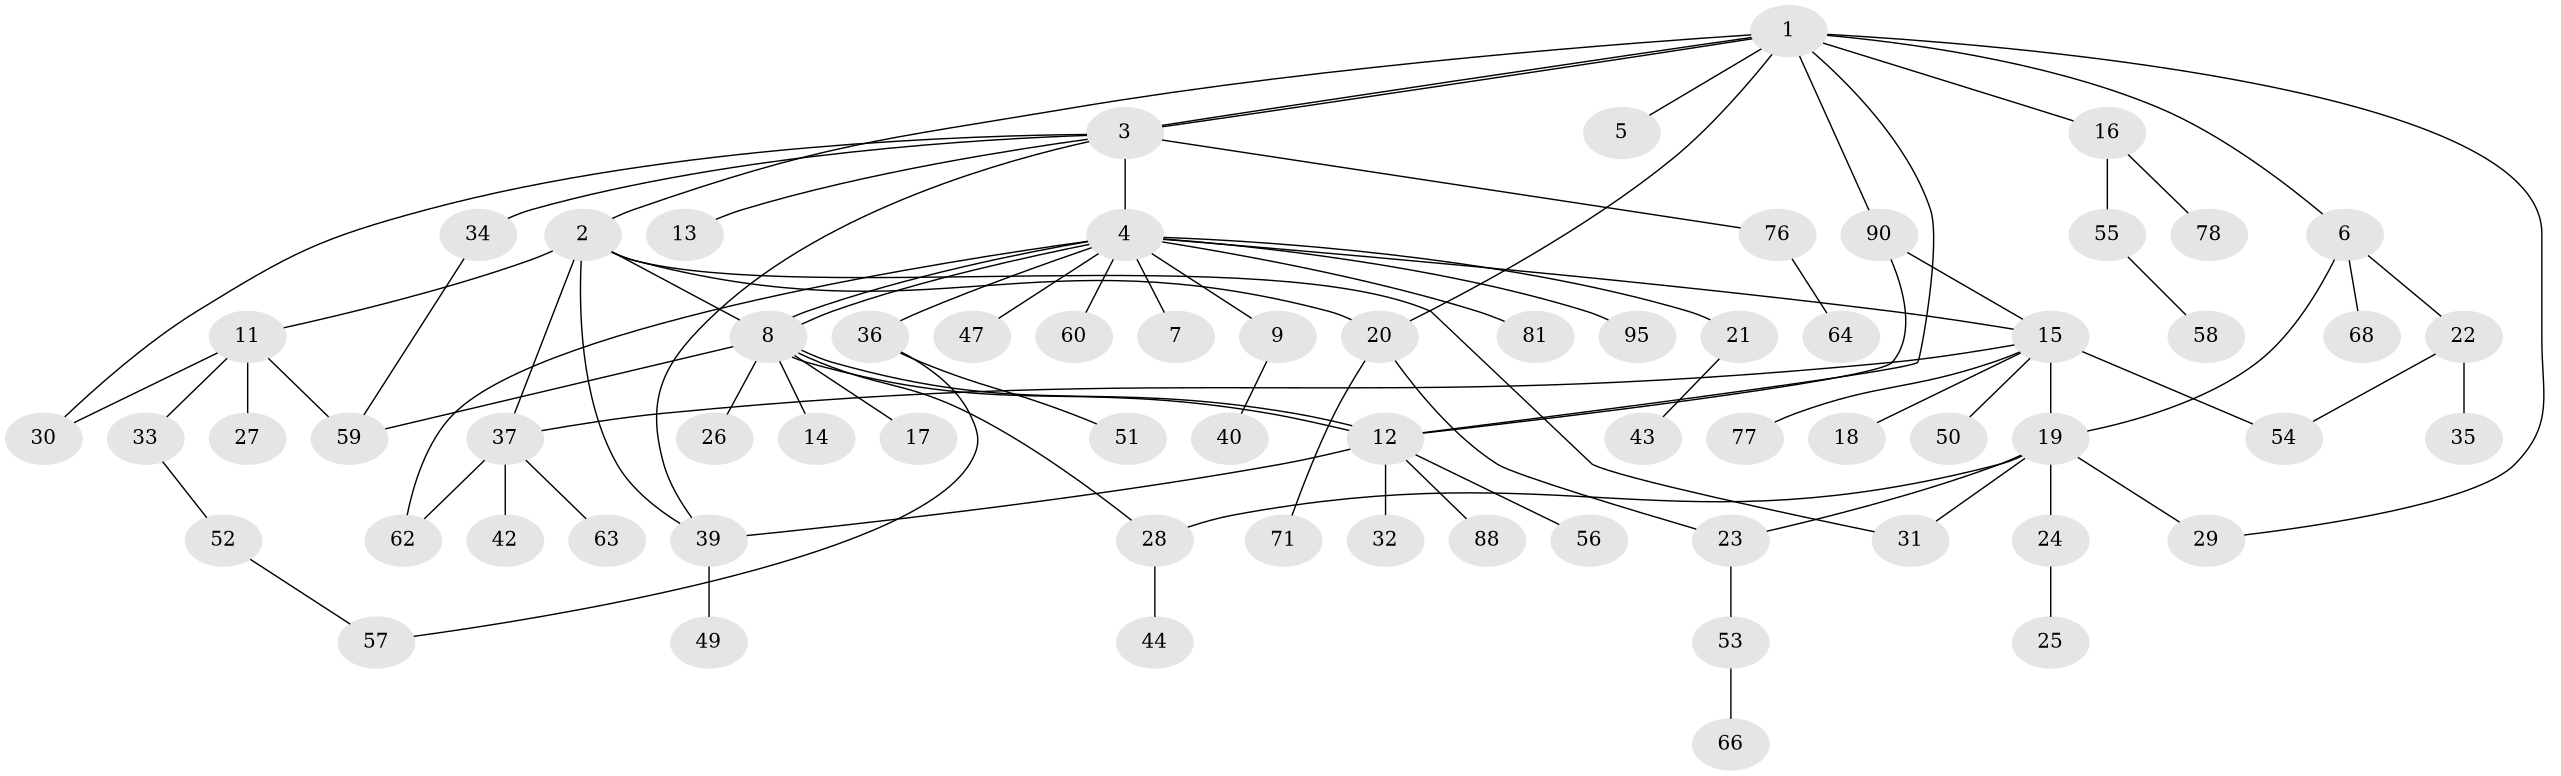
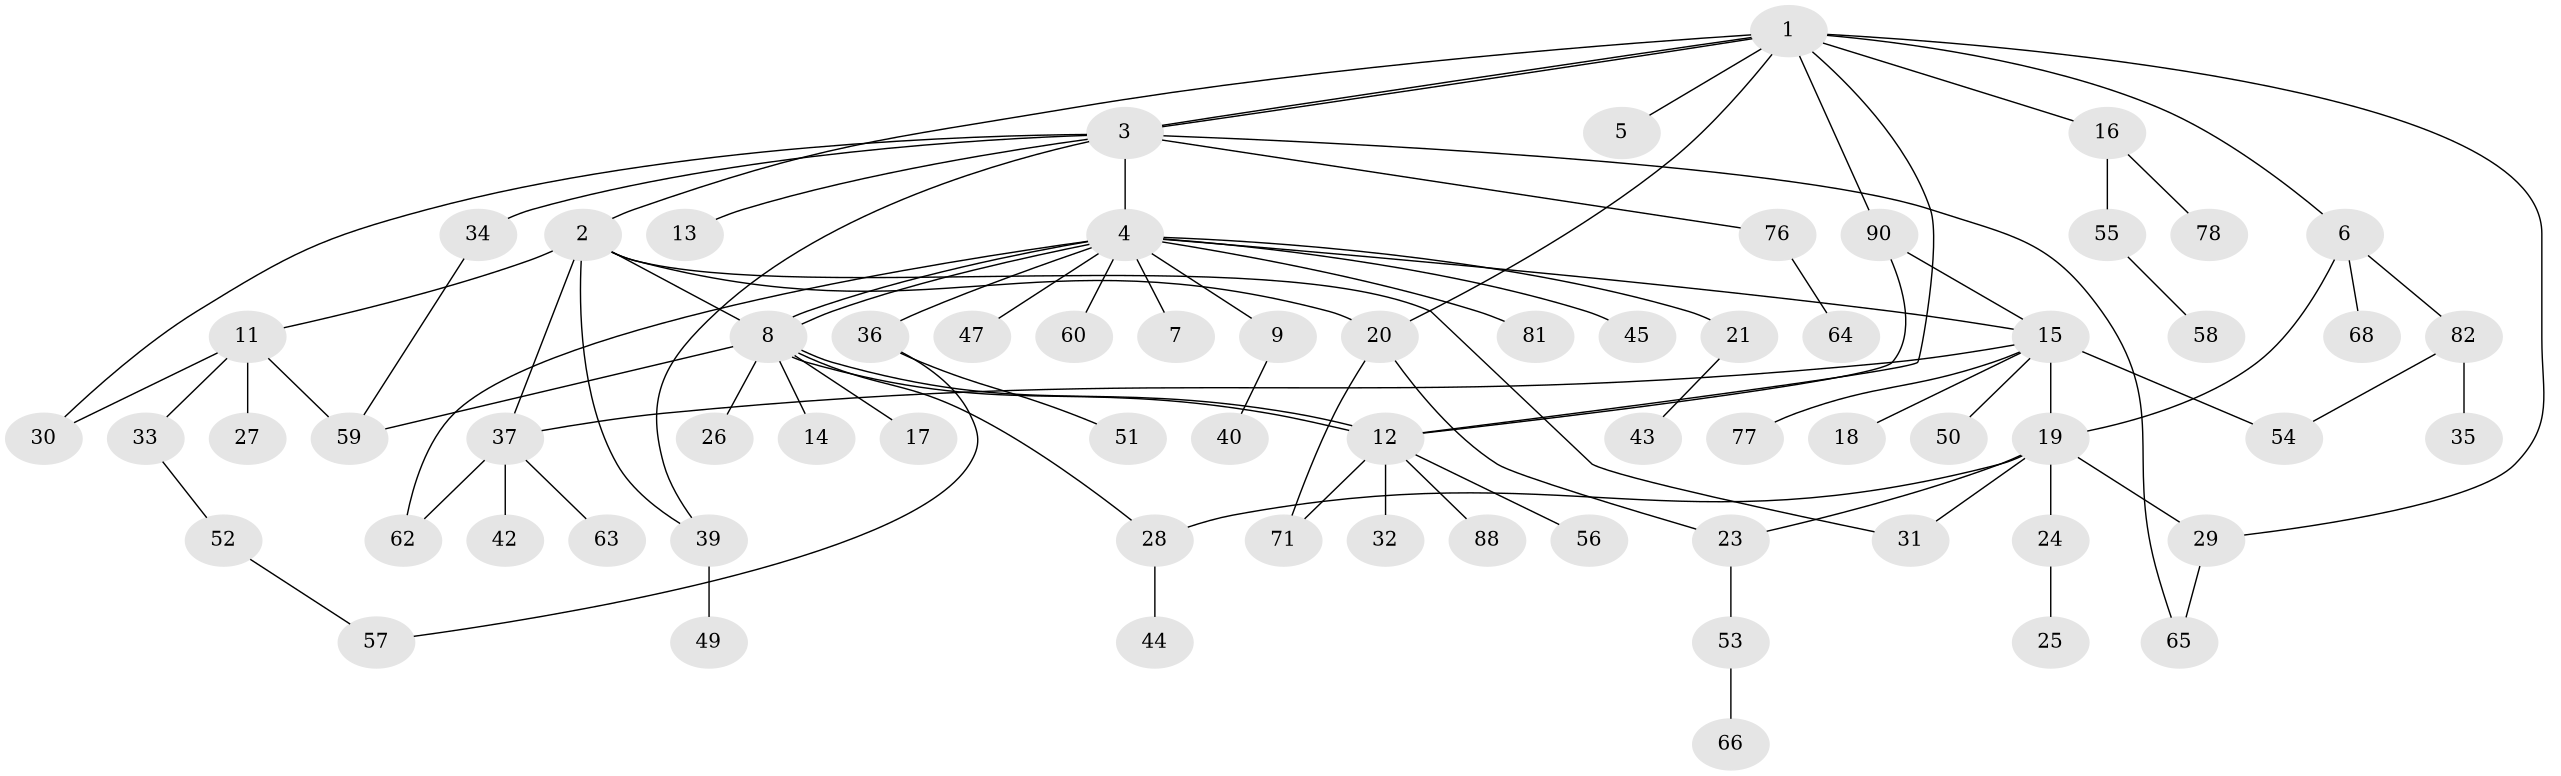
(1637, 337) -> (1637, 337)
(2464, 337) -> (2464, 337)
(1050, 500) -> (1335, 490)
none -> (2180, 643)
